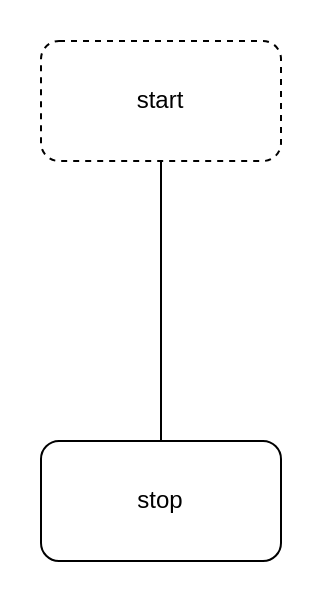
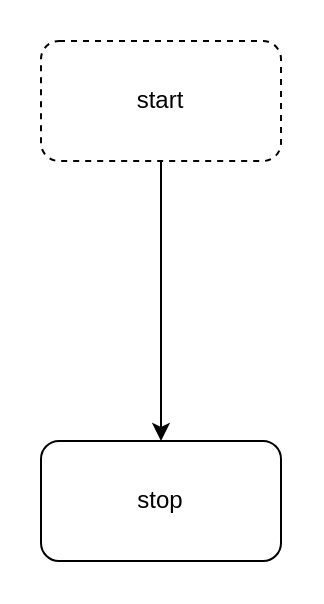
(161, 431) -> (161, 426)
